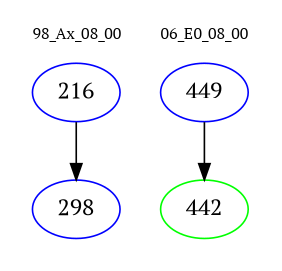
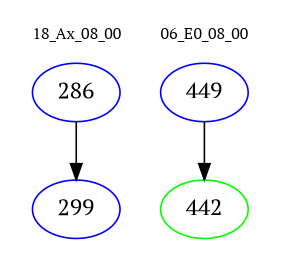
(77, 35) -> (77, 35)
(76, 92) -> (76, 92)
(76, 209) -> (76, 209)
